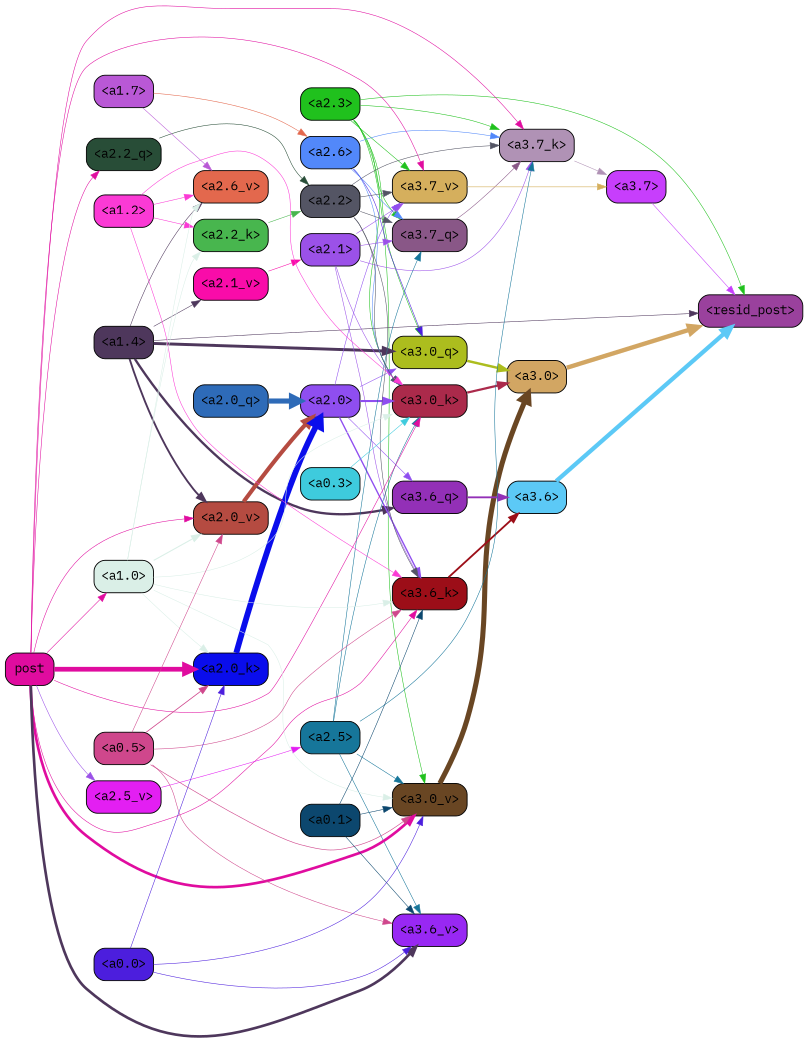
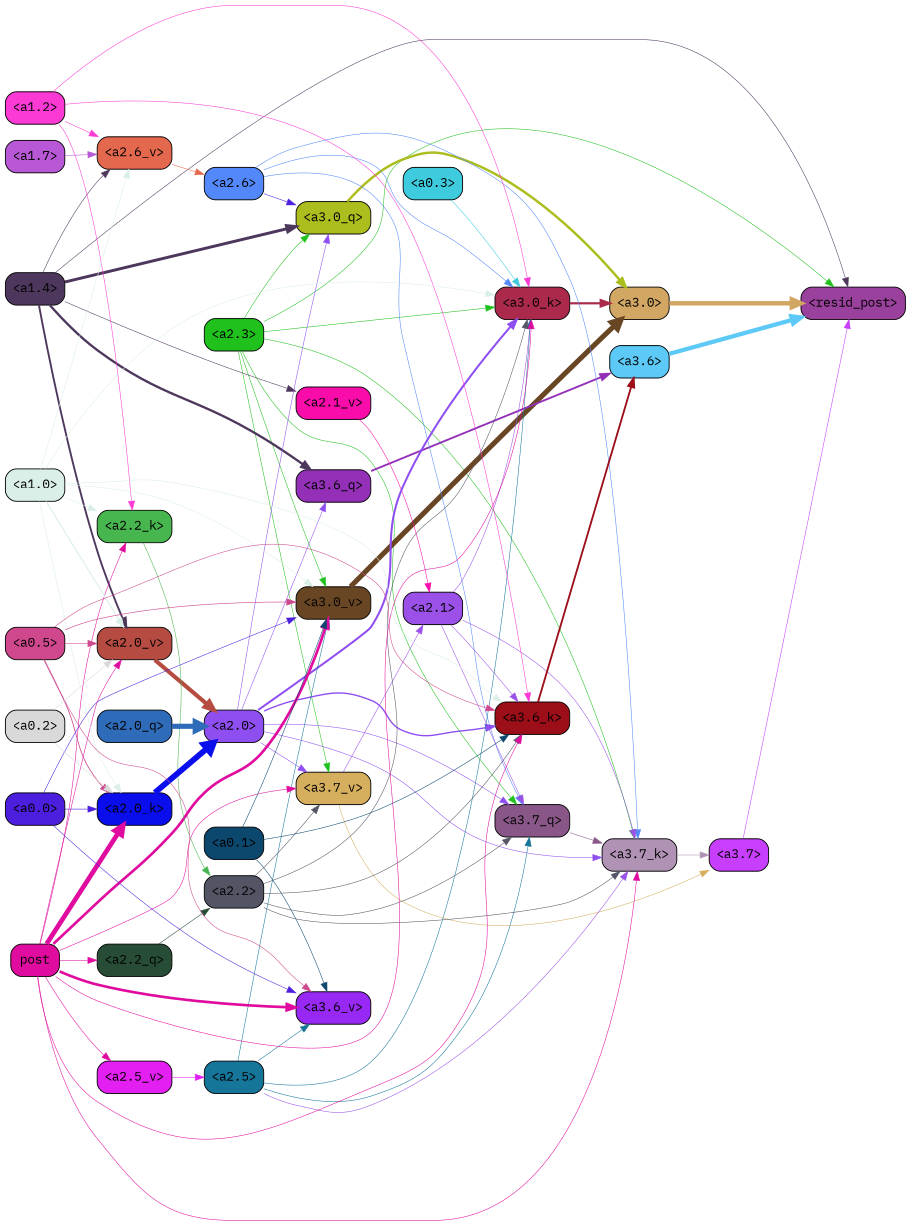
(229, 104) -> (181, 167)
(370, 225) -> (375, 713)
(496, 456) -> (470, 1045)
(73, 626) -> (86, 666)
none -> (35, 726)
(58, 732) -> (72, 1018)
none -> (377, 736)
none -> (427, 802)
(104, 1002) -> (172, 998)
